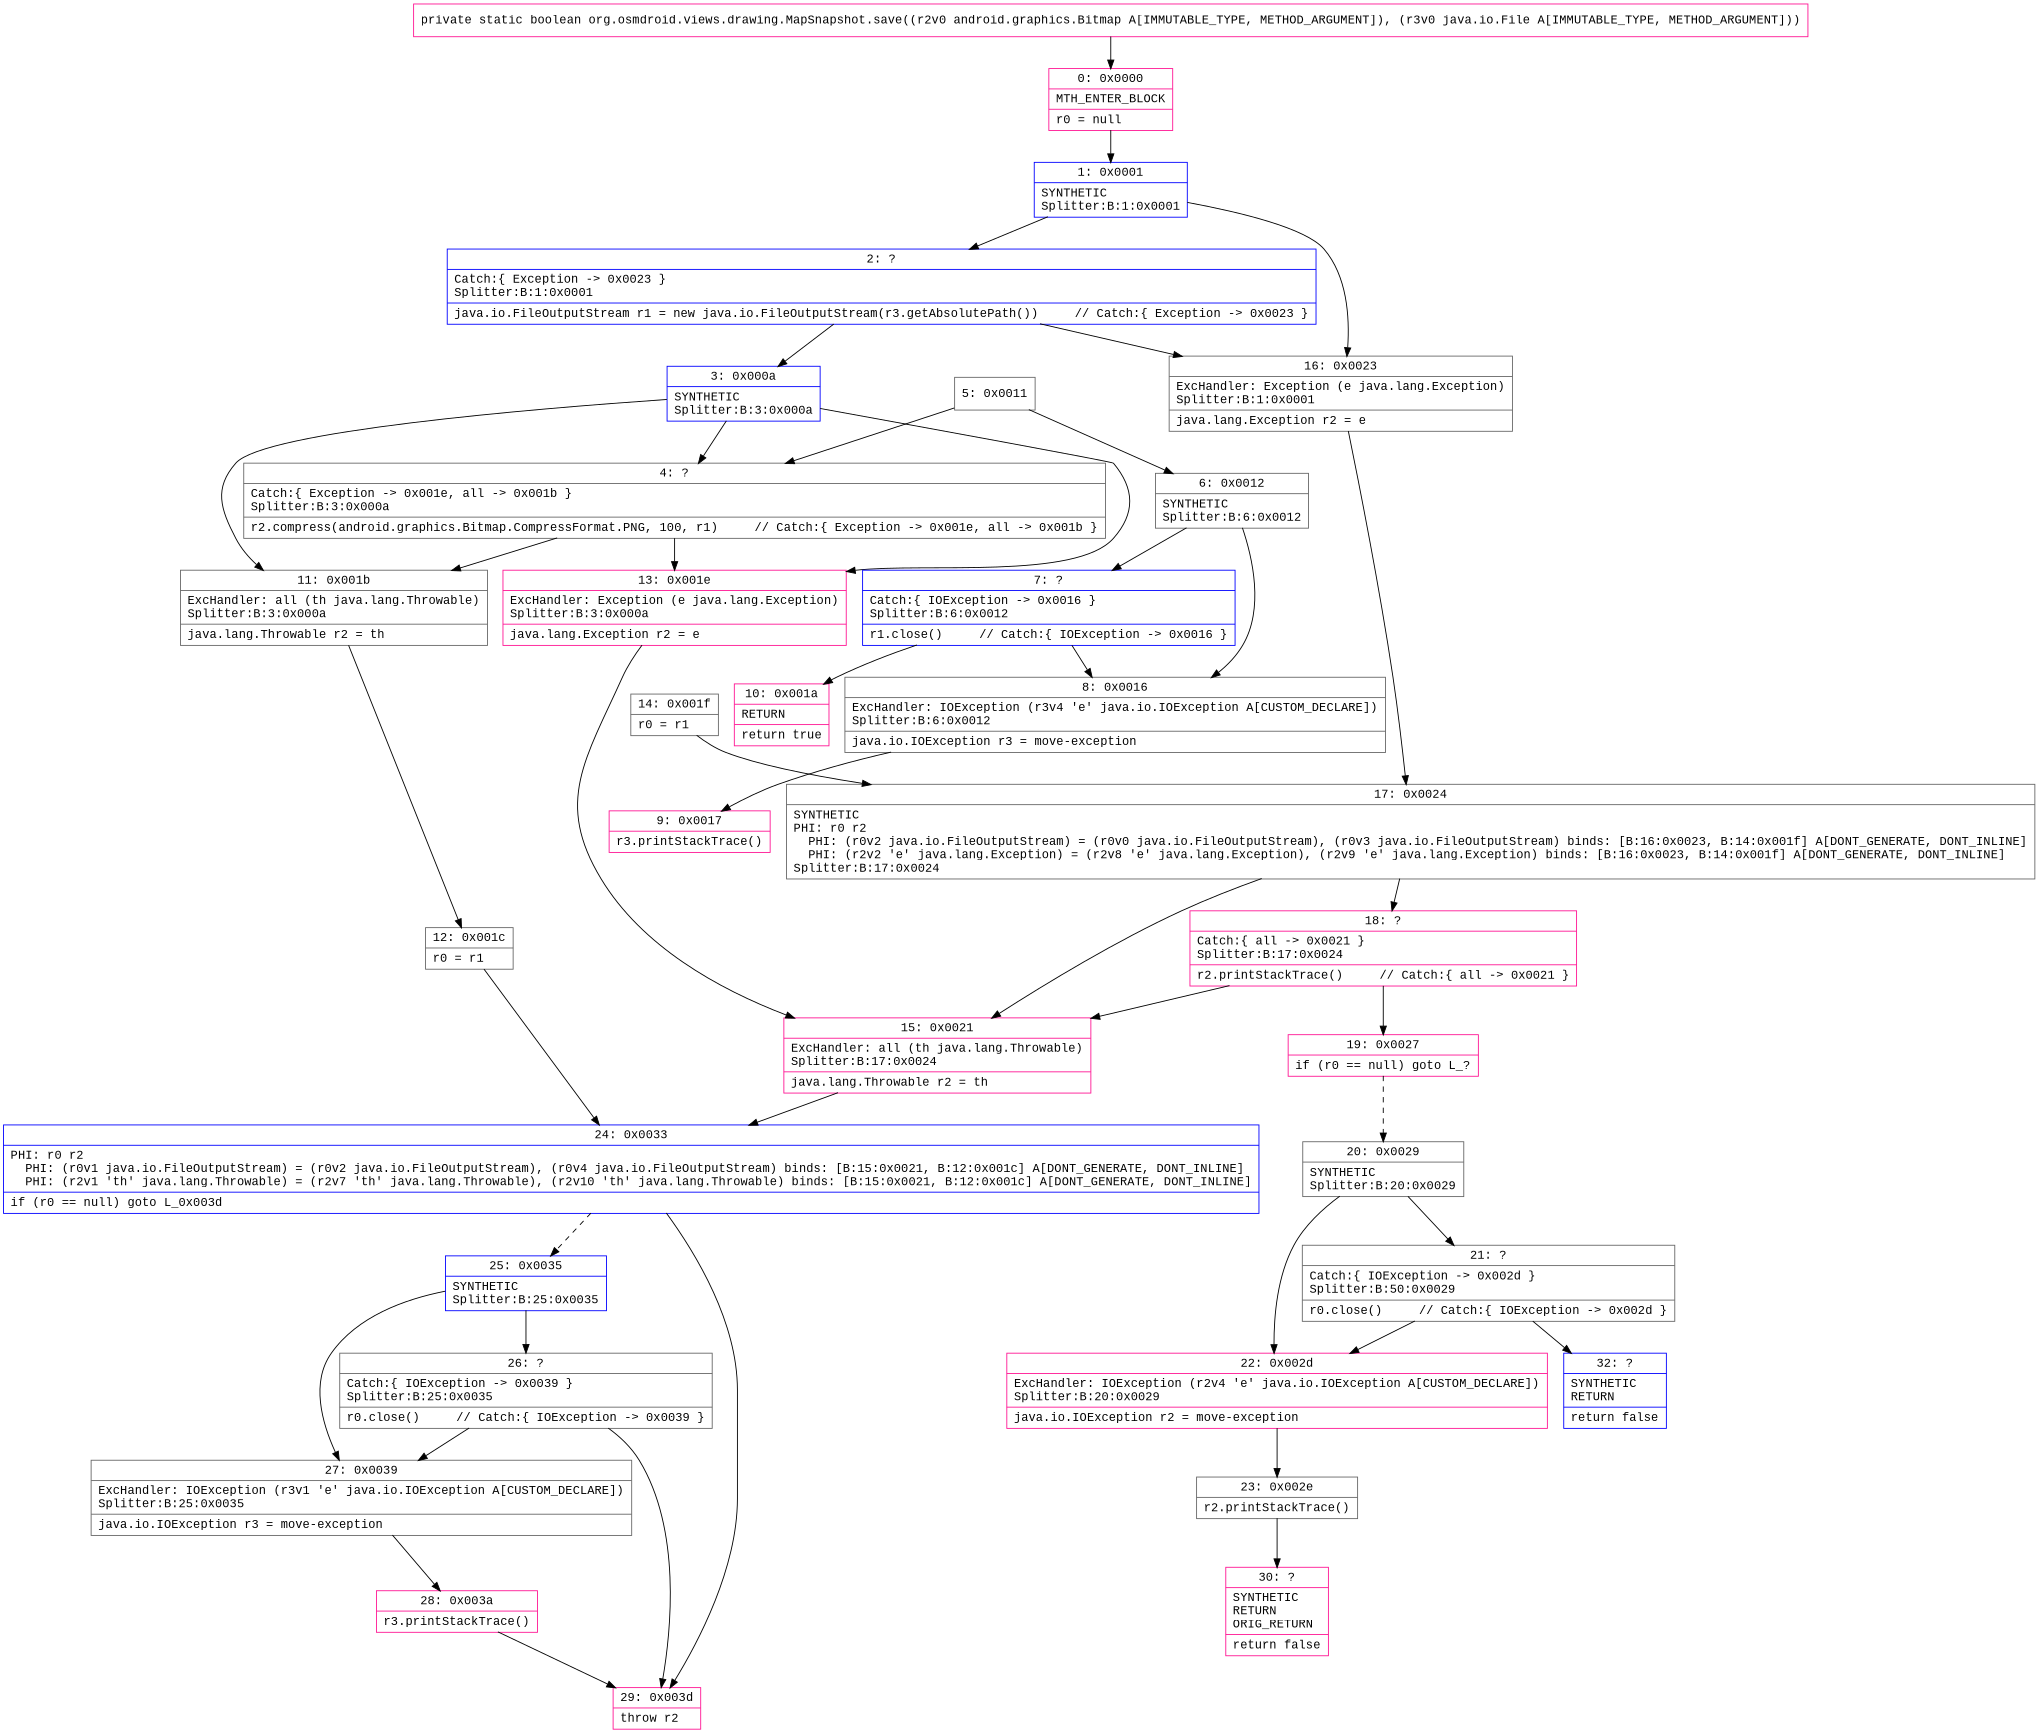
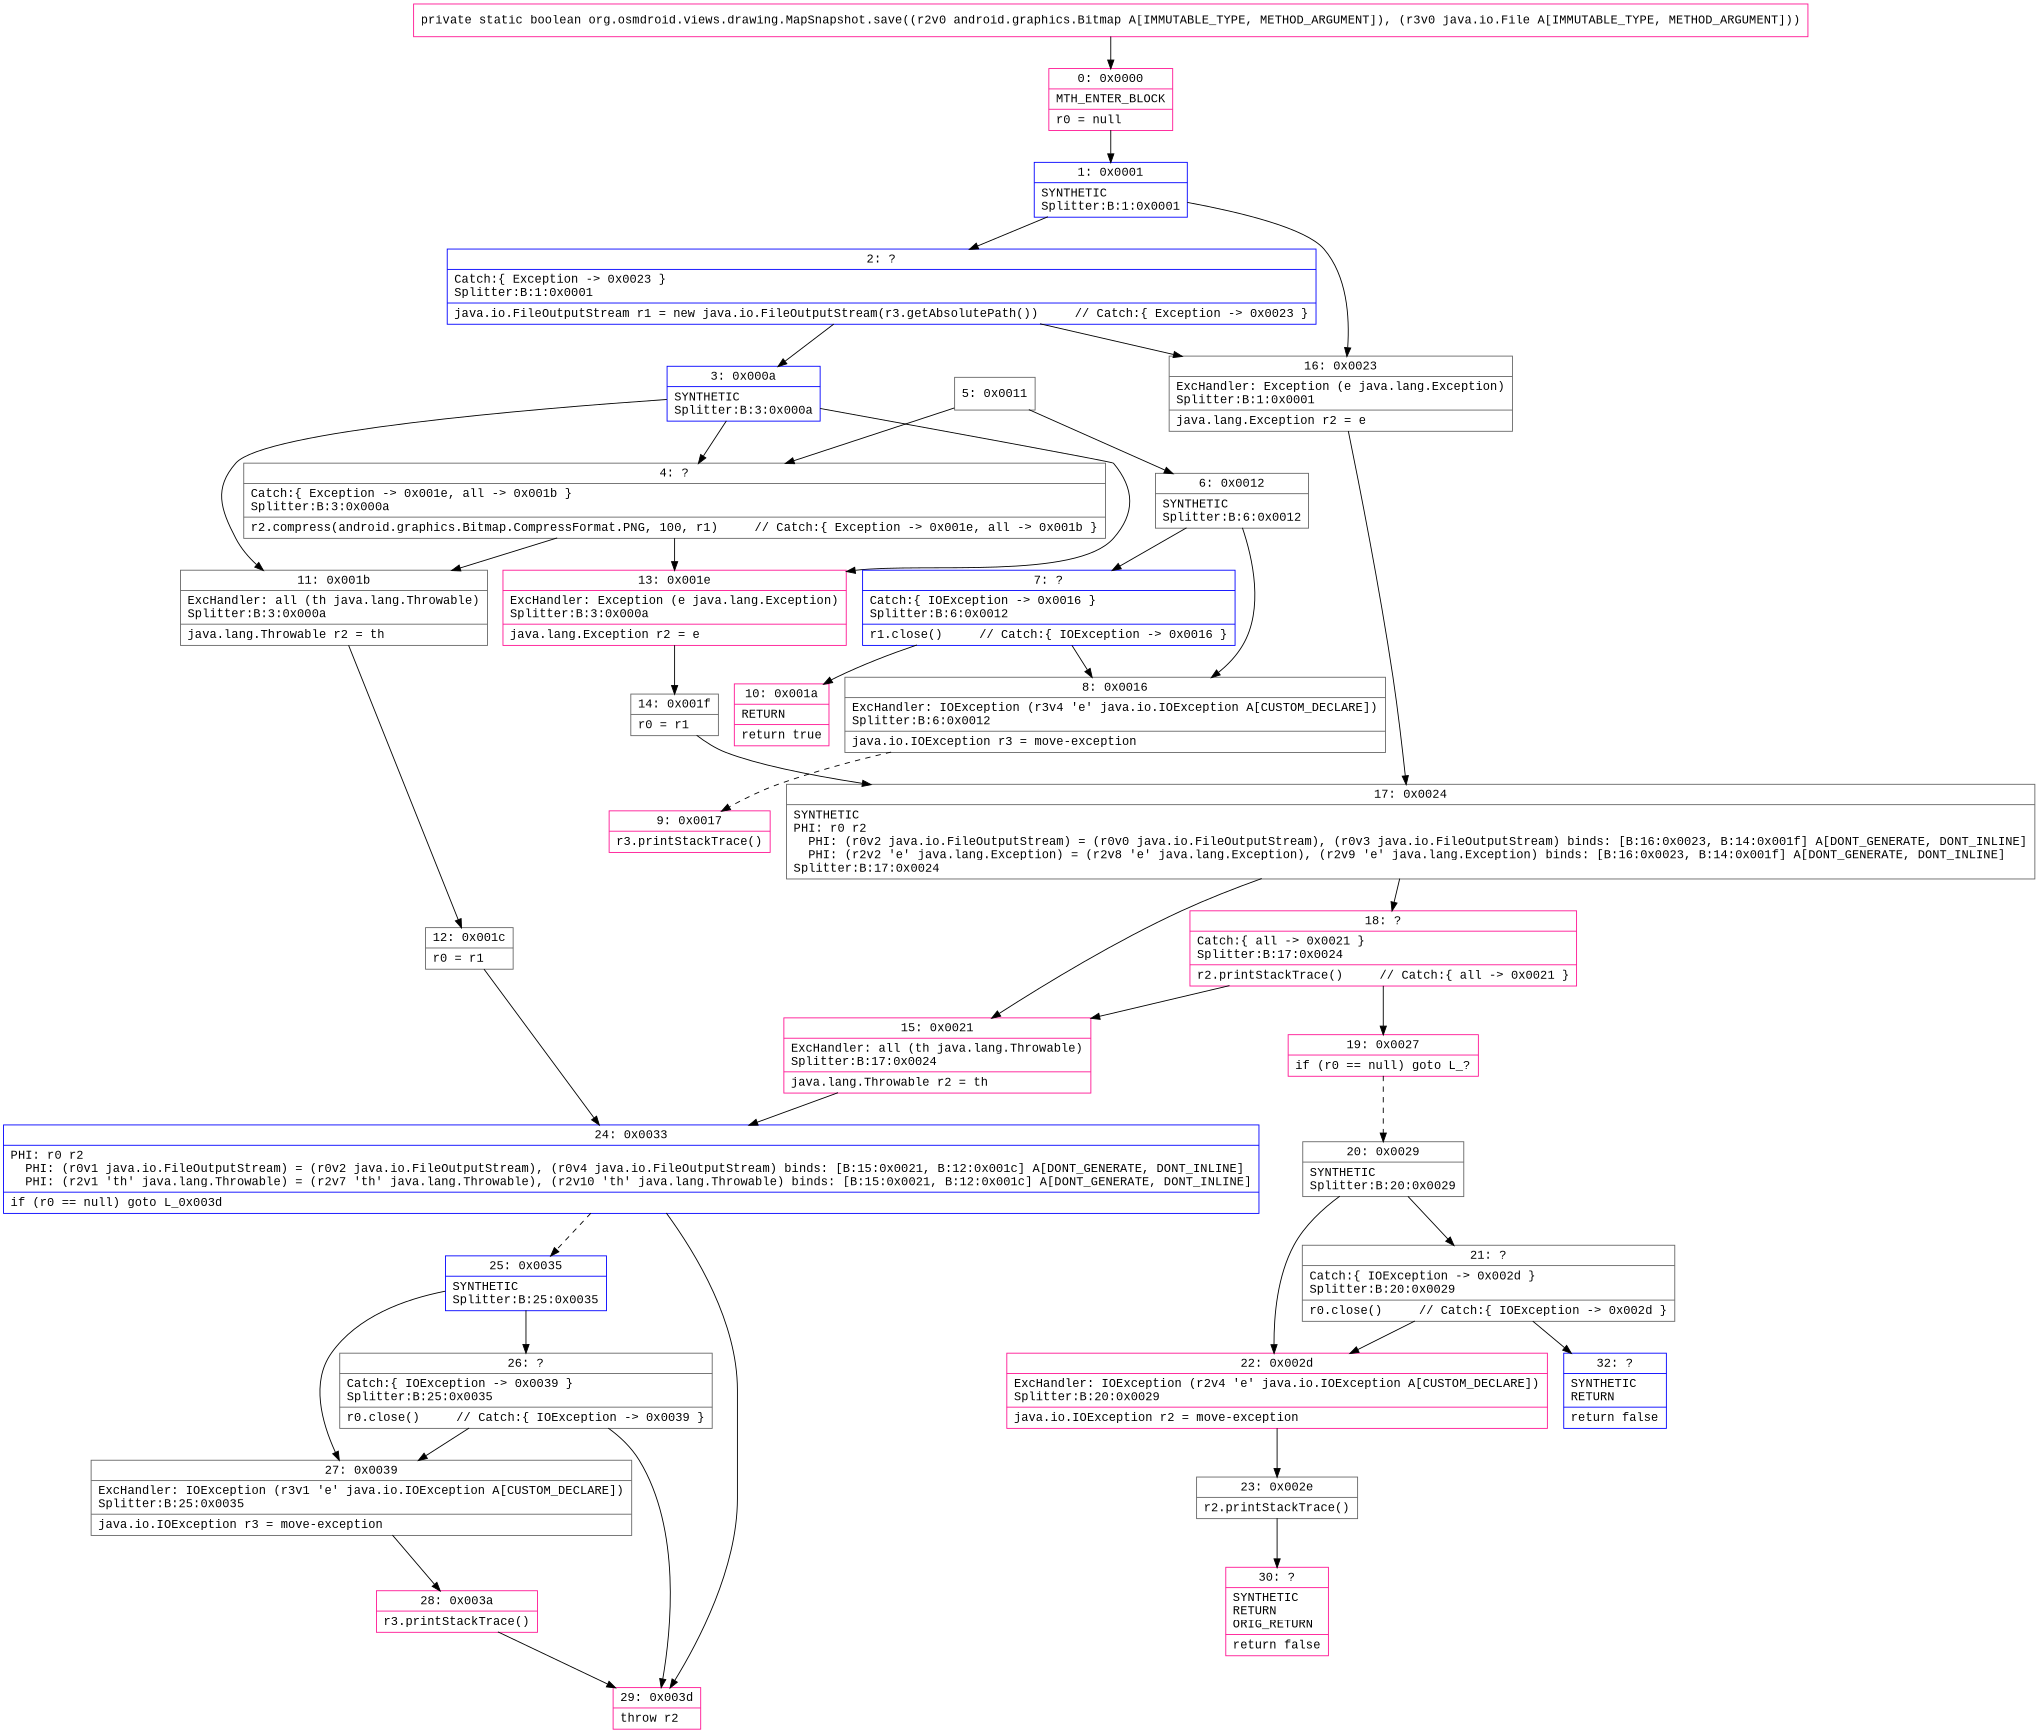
(821, 770) -> (821, 770)
(597, 871) -> (675, 665)
(1383, 1289) -> (1383, 1289)
